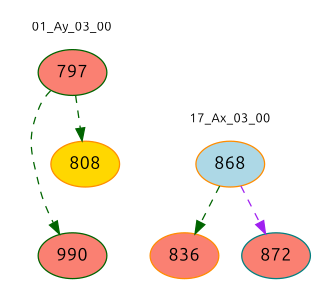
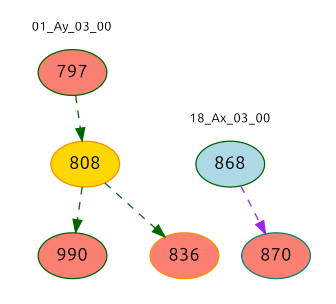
(230, 119) -> (230, 119)
(32, 156) -> (80, 203)
(230, 164) -> (230, 164)
(210, 204) -> (121, 198)
(276, 256) -> (276, 256)
